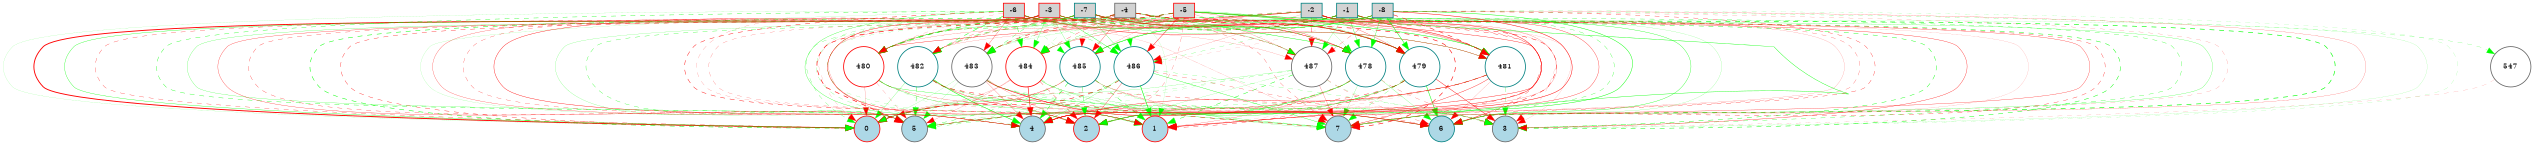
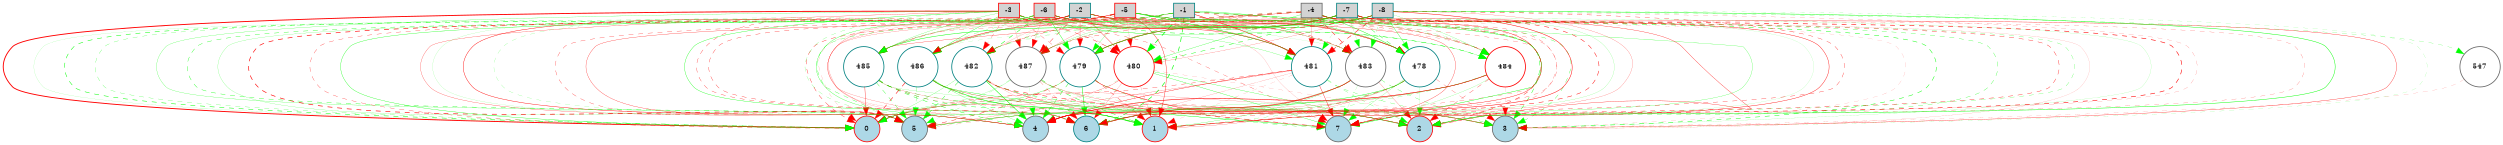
(700, 79) -> none
